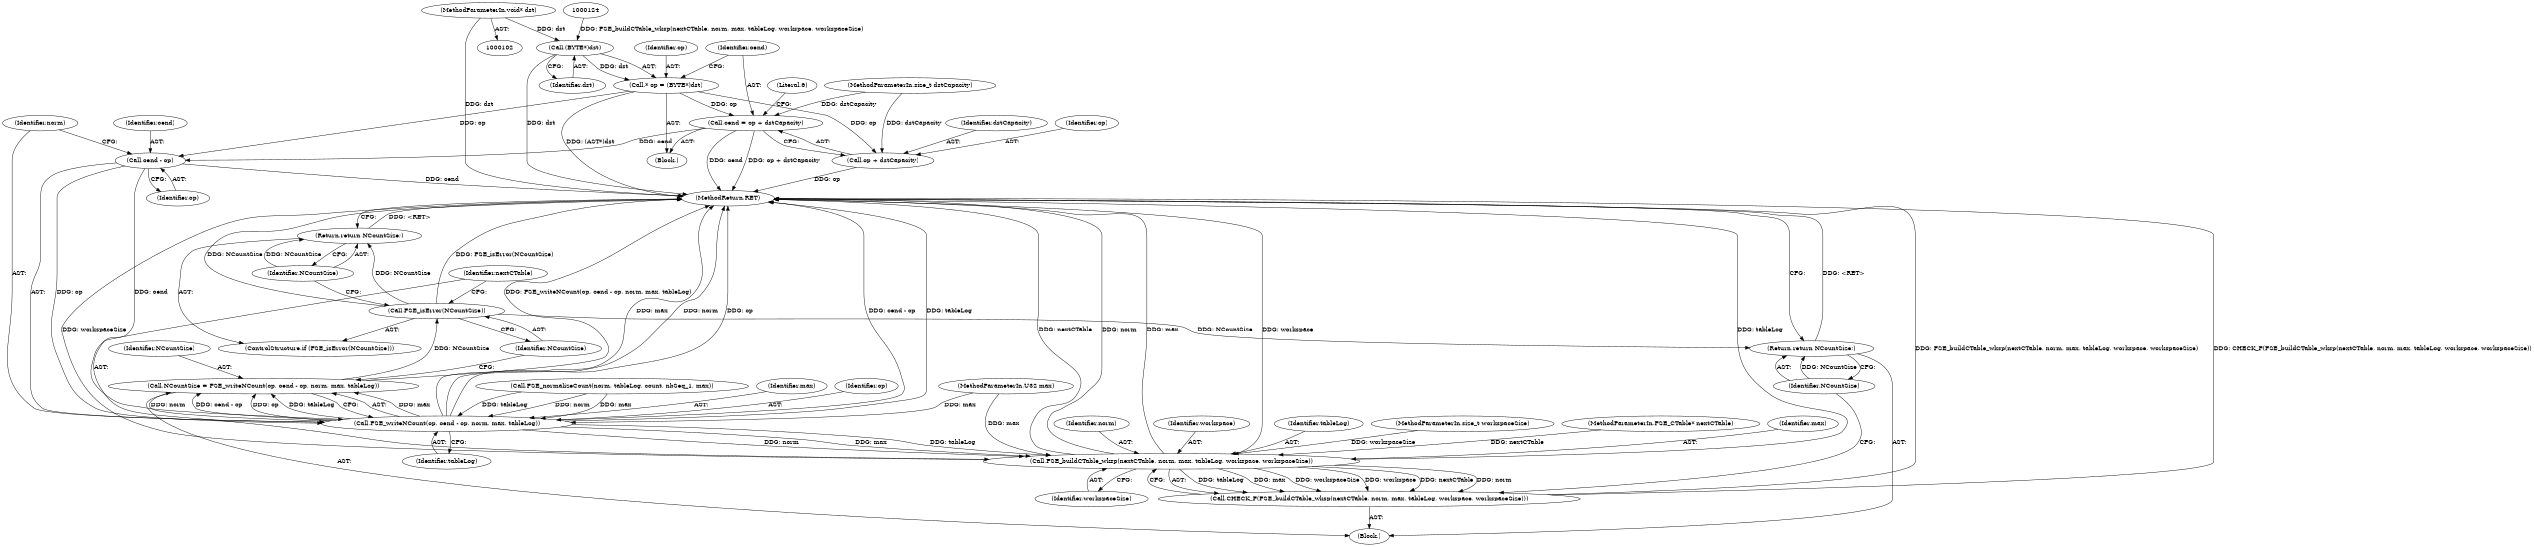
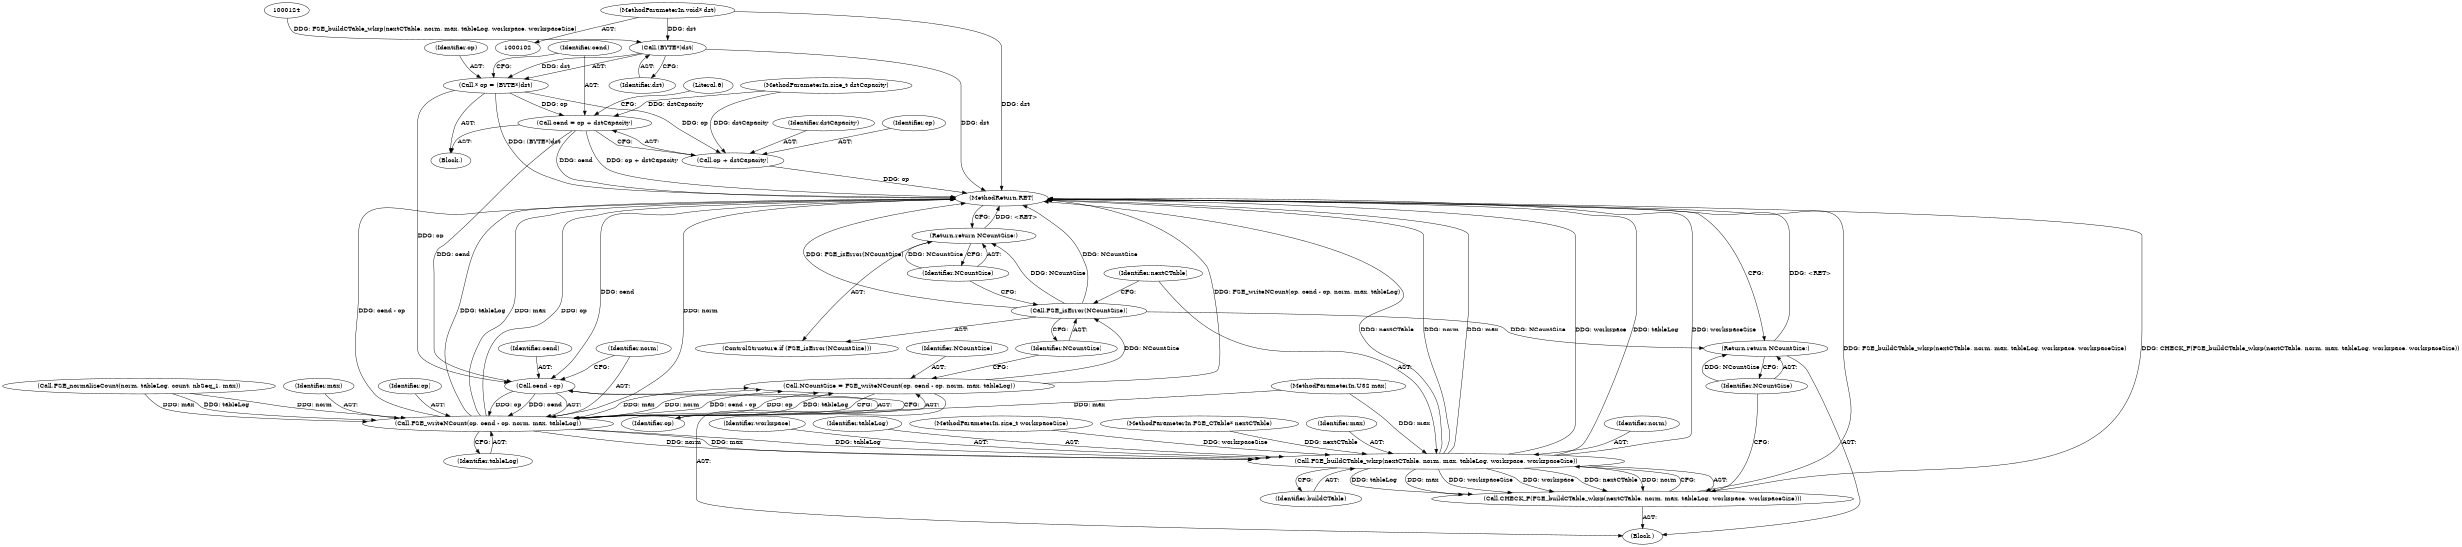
(591, 142) -> (534, 142)
(430, 183) -> (694, 212)
(1092, 499) -> (1311, 499)
